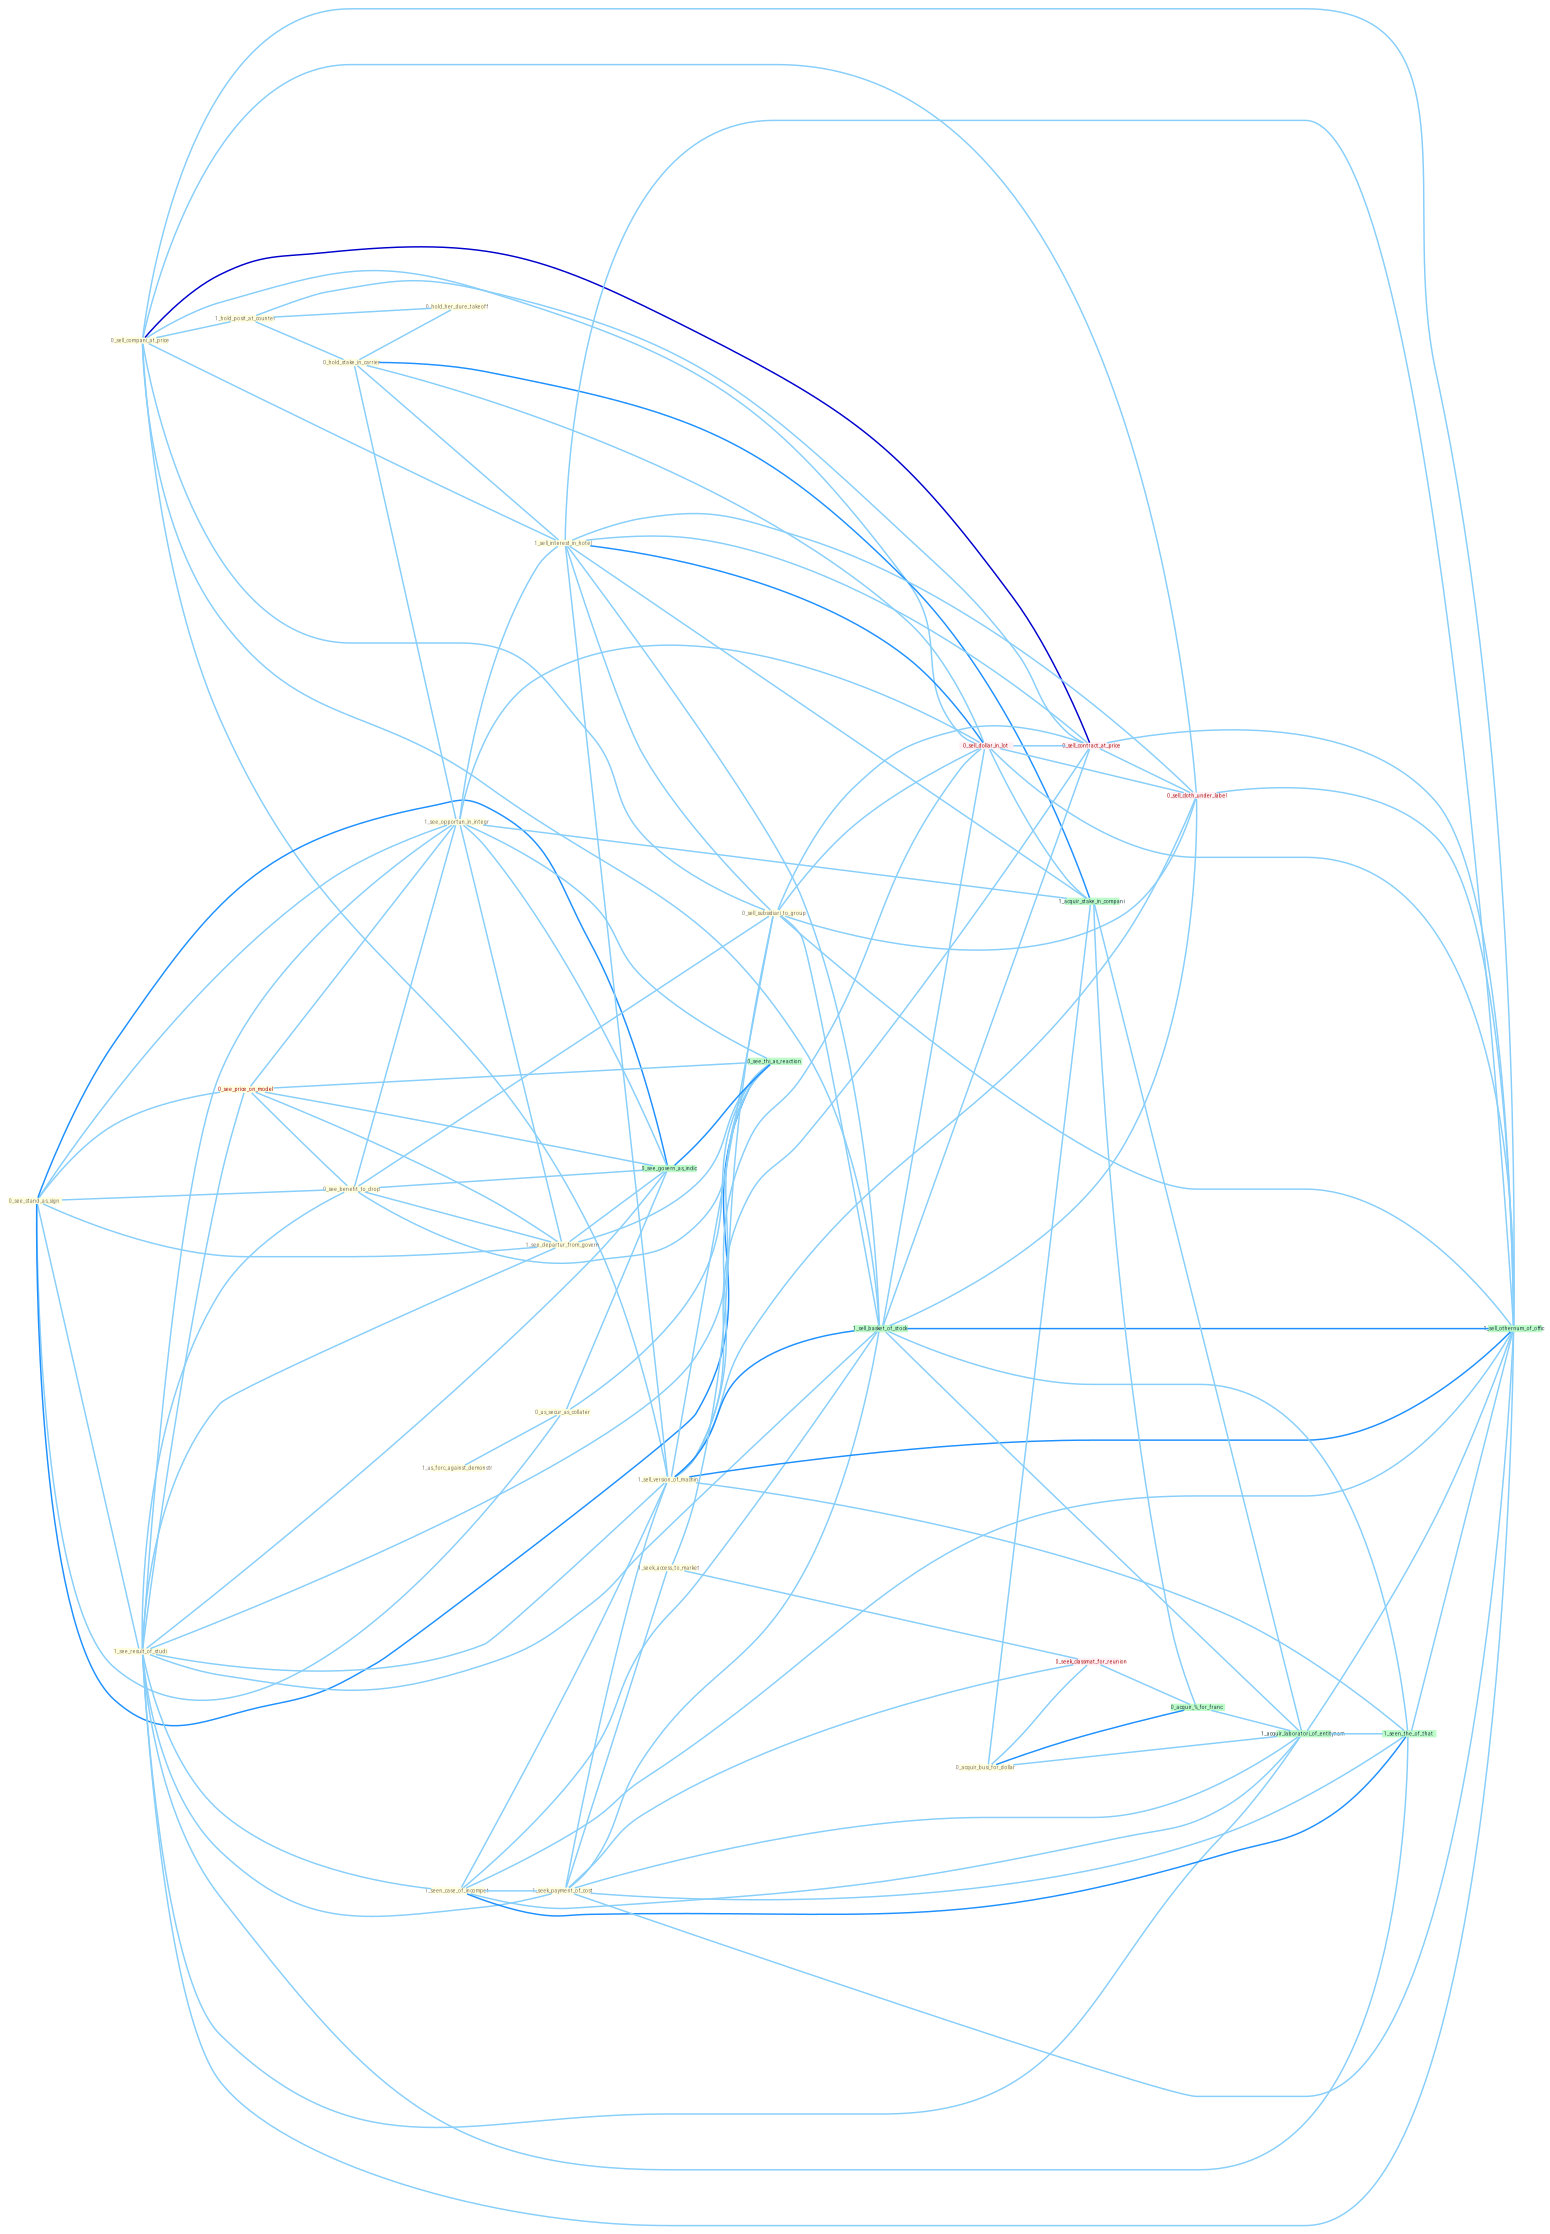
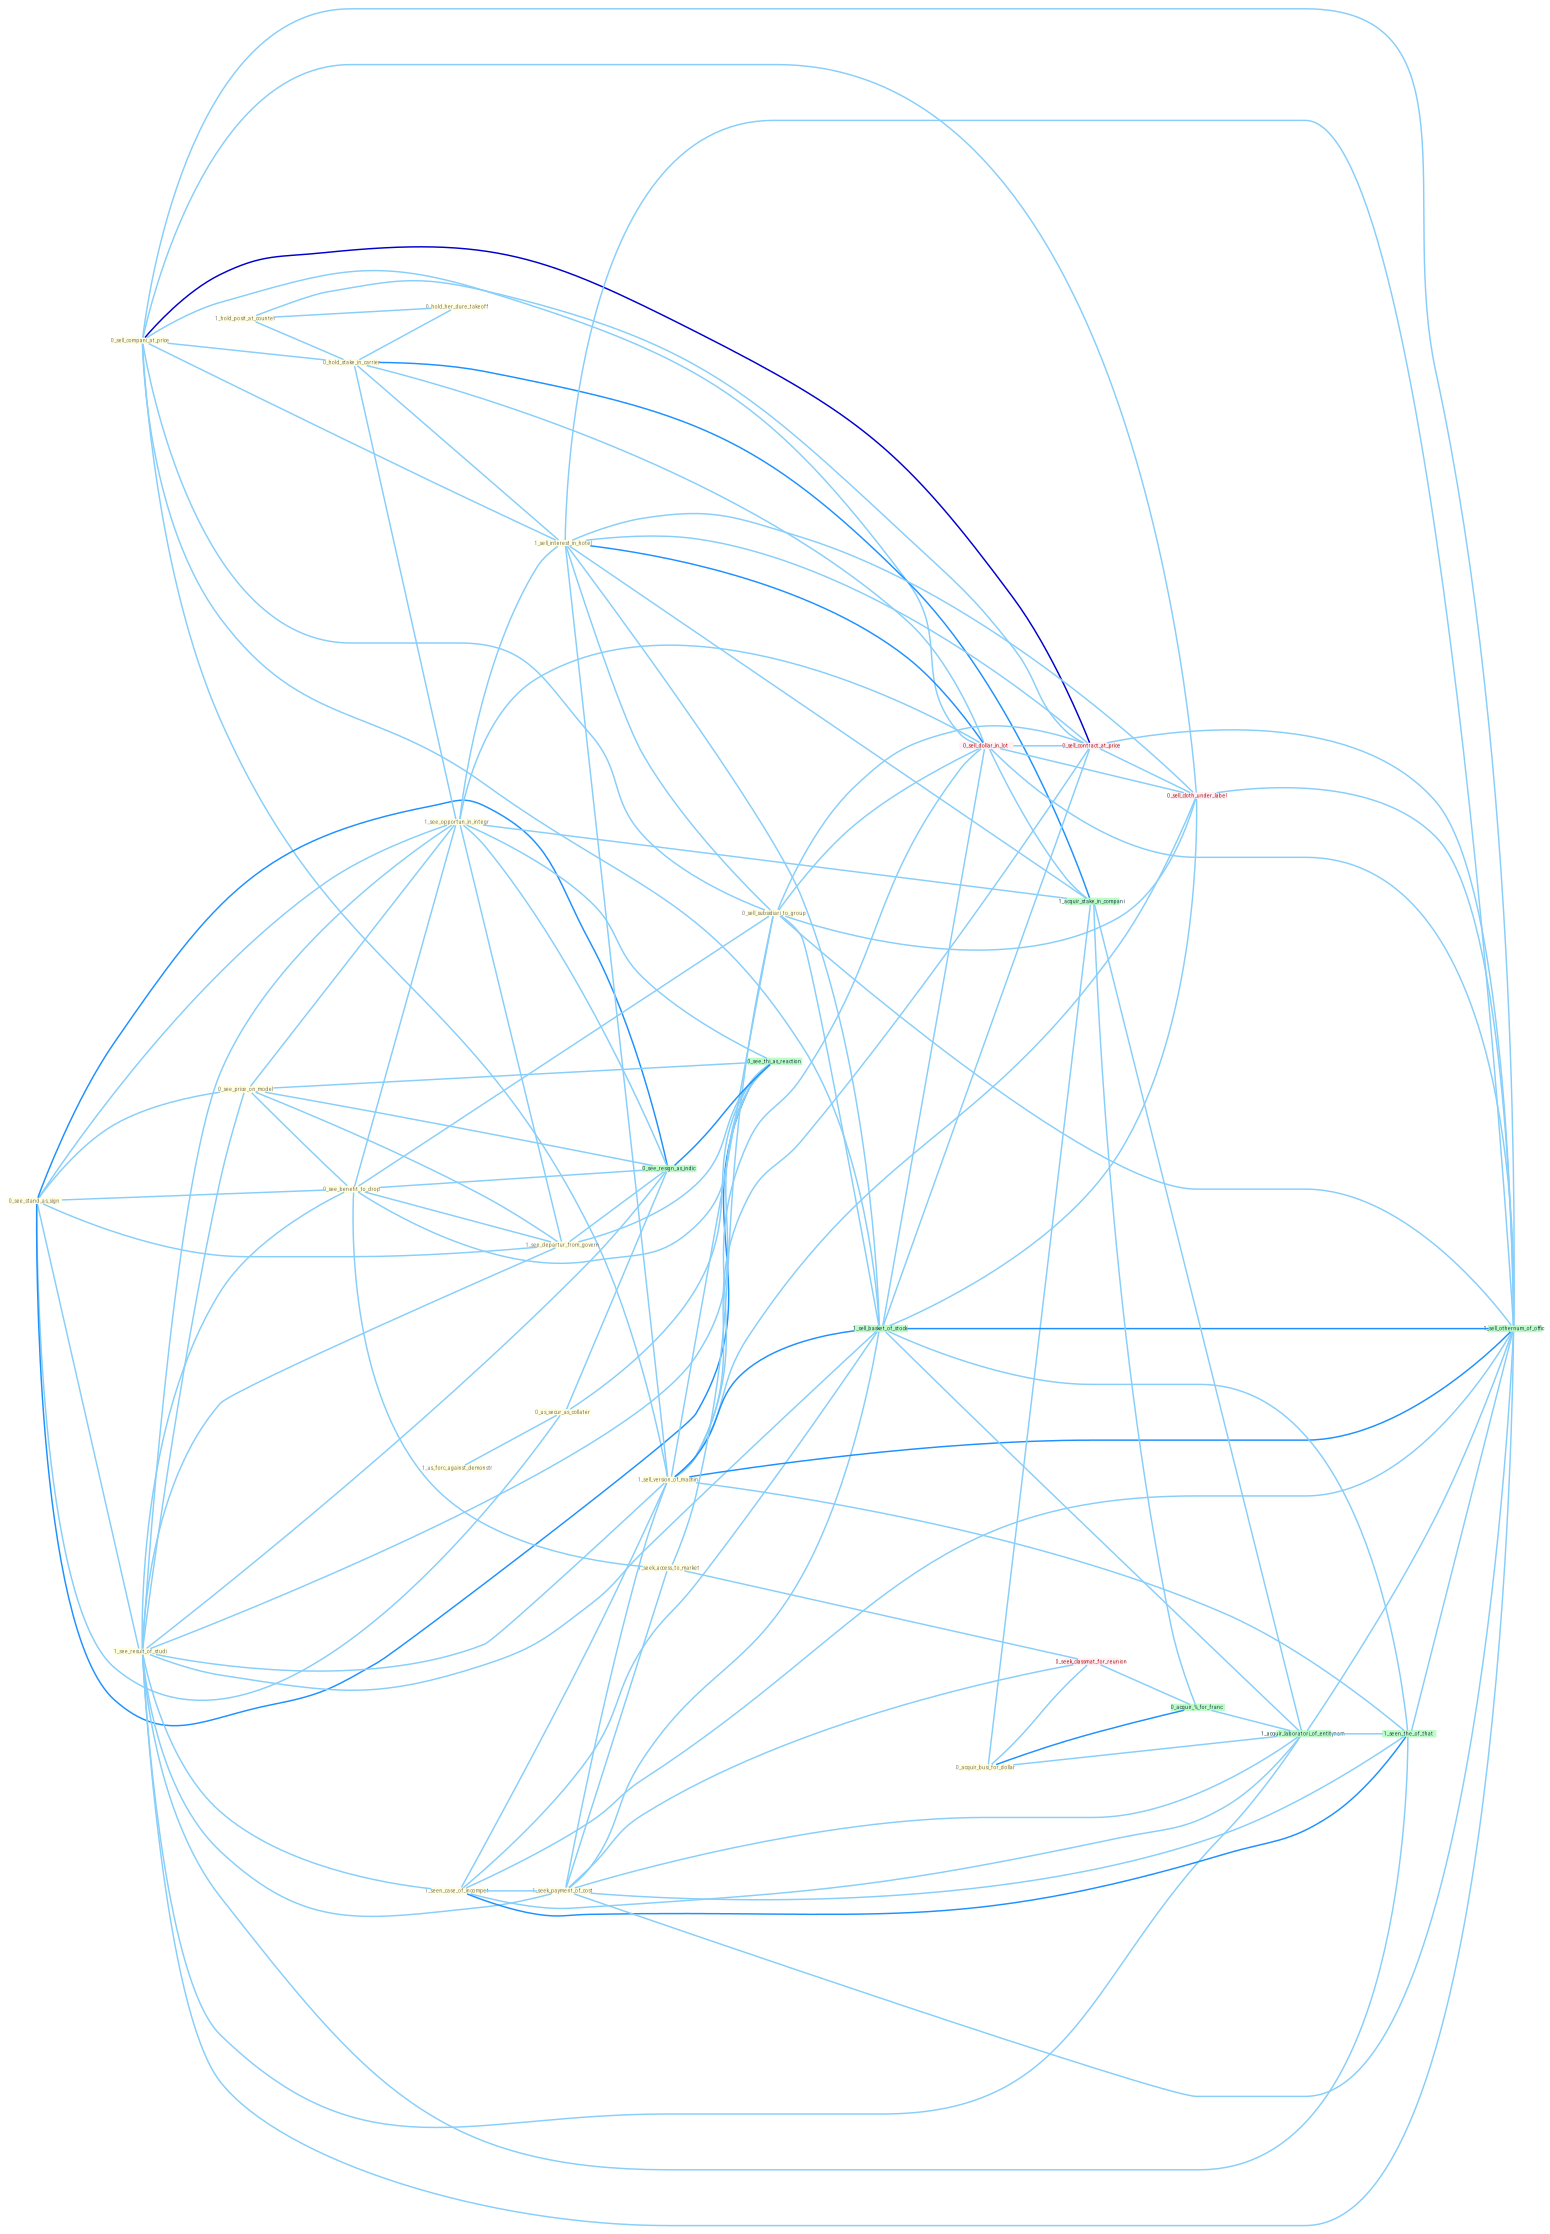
(194, 330) -> (247, 352)
(247, 1089) -> (247, 1089)
(669, 1169) -> (669, 1169)
none -> (409, 1453)
